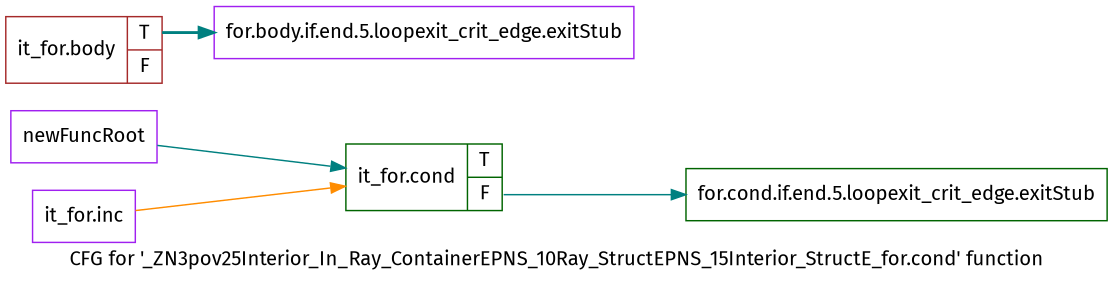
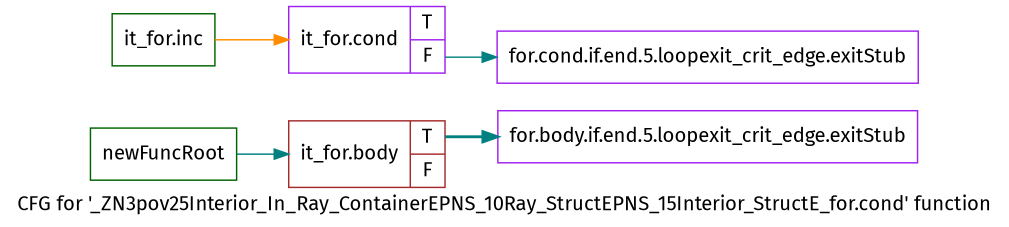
(84, 137) -> (164, 154)
(244, 156) -> (255, 154)
(424, 177) -> (367, 40)
(897, 195) -> (708, 57)
(84, 216) -> (164, 40)
